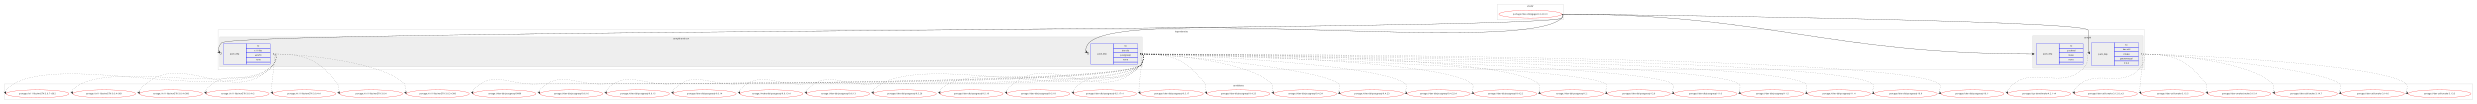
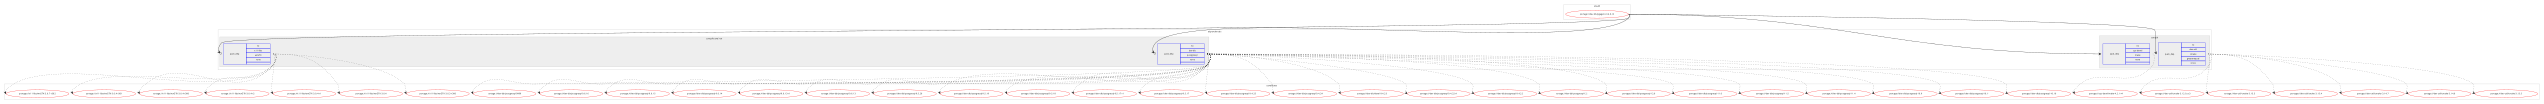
(771, 94) -> (771, 94)
(1372, 94) -> (1372, 94)
none -> (2039, 94)
(2239, 94) -> (2306, 94)
